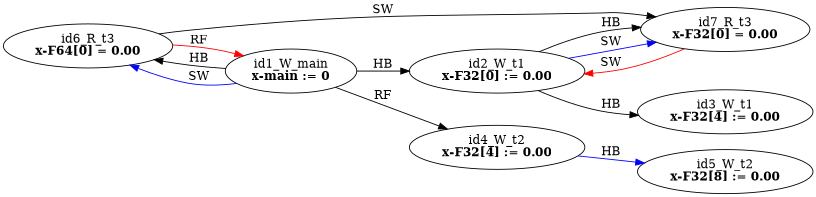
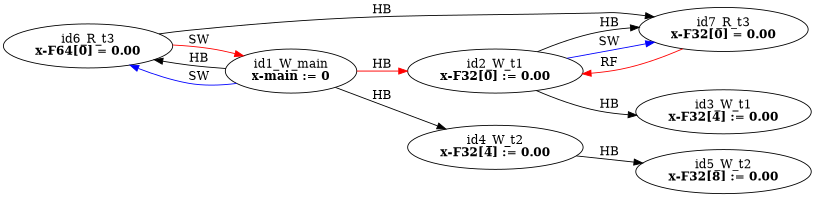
(383, 10) -> (382, 10)
(199, 40) -> (199, 40)
(611, 63) -> (609, 63)
(379, 71) -> (378, 71)
(383, 96) -> (382, 96)
(607, 159) -> (605, 159)
